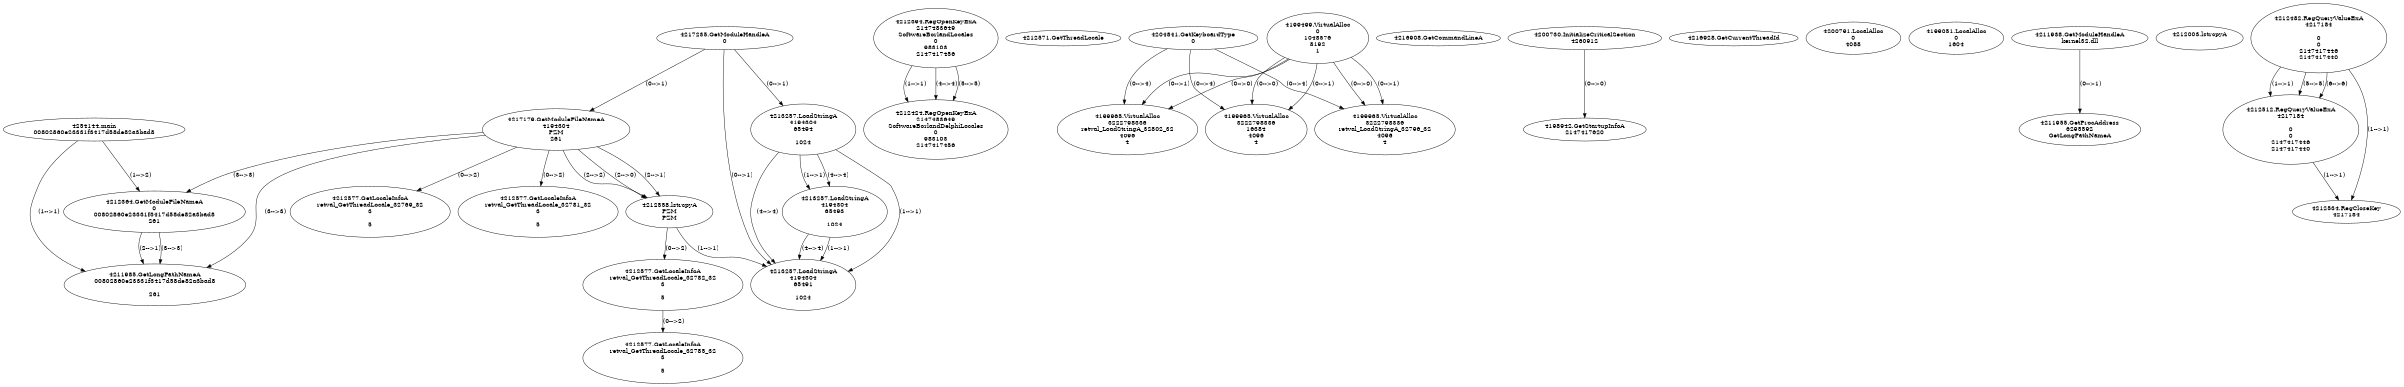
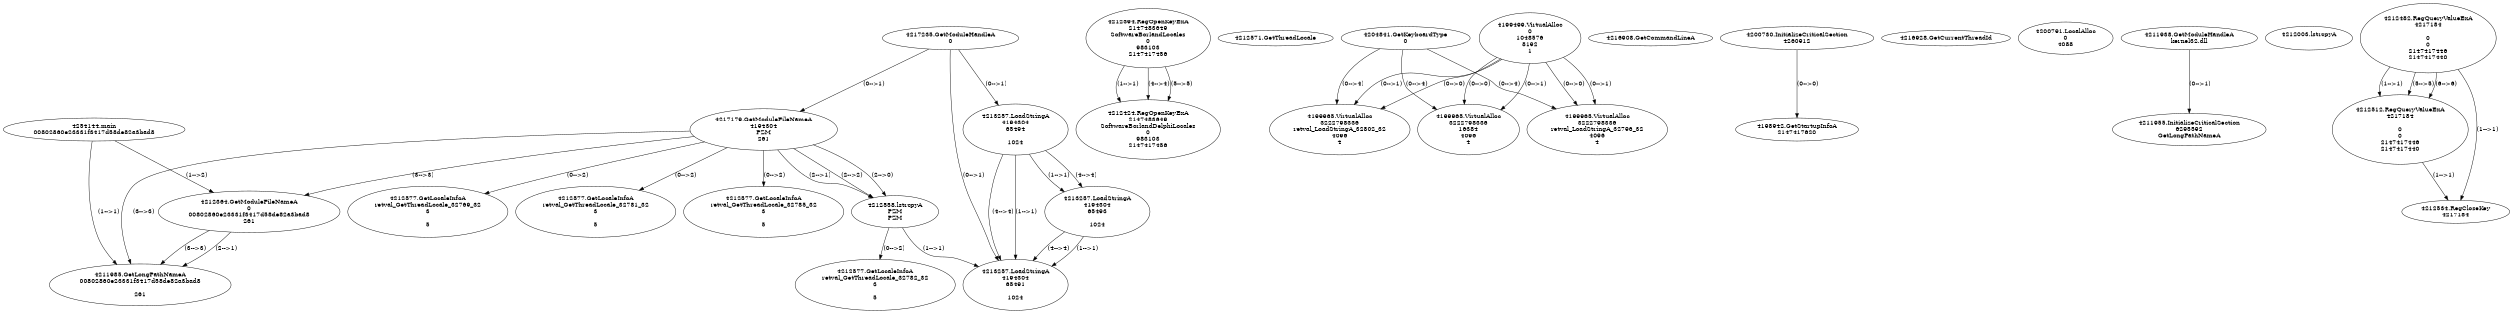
(1956, 38) -> none
(2080, 130) -> (2189, 130)
(663, 319) -> (764, 166)
